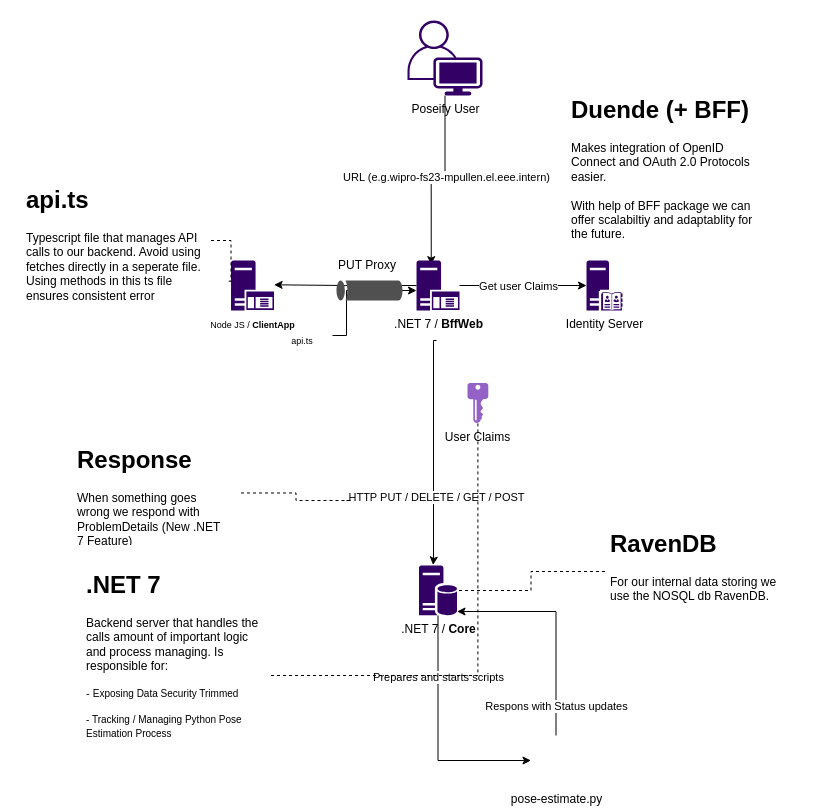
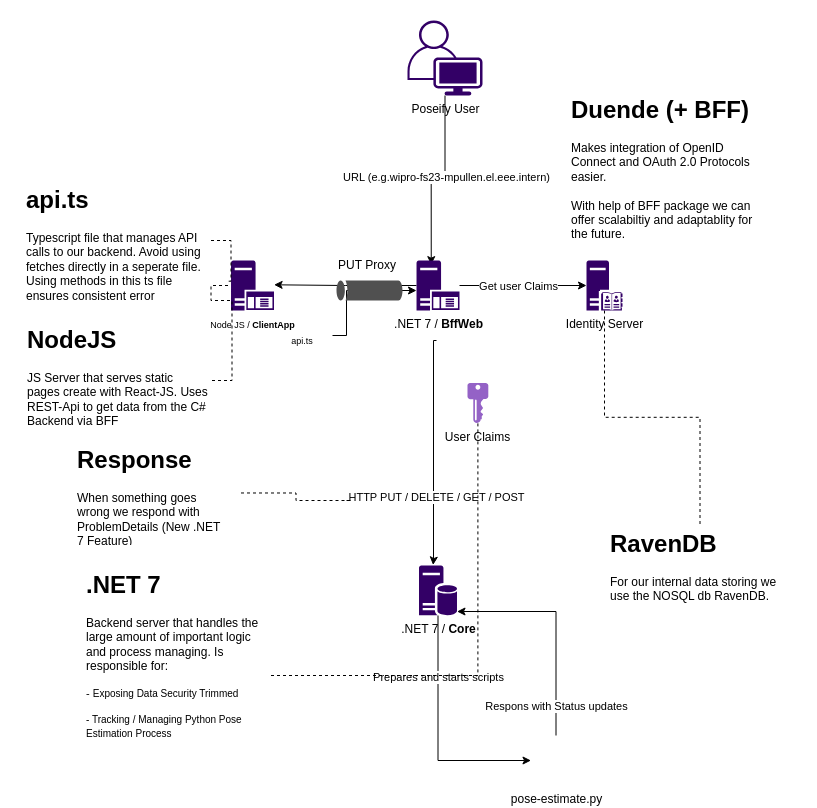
none -> (232, 357)
none -> (117, 381)
(531, 581) -> (653, 417)
(178, 620) -> (178, 620)
